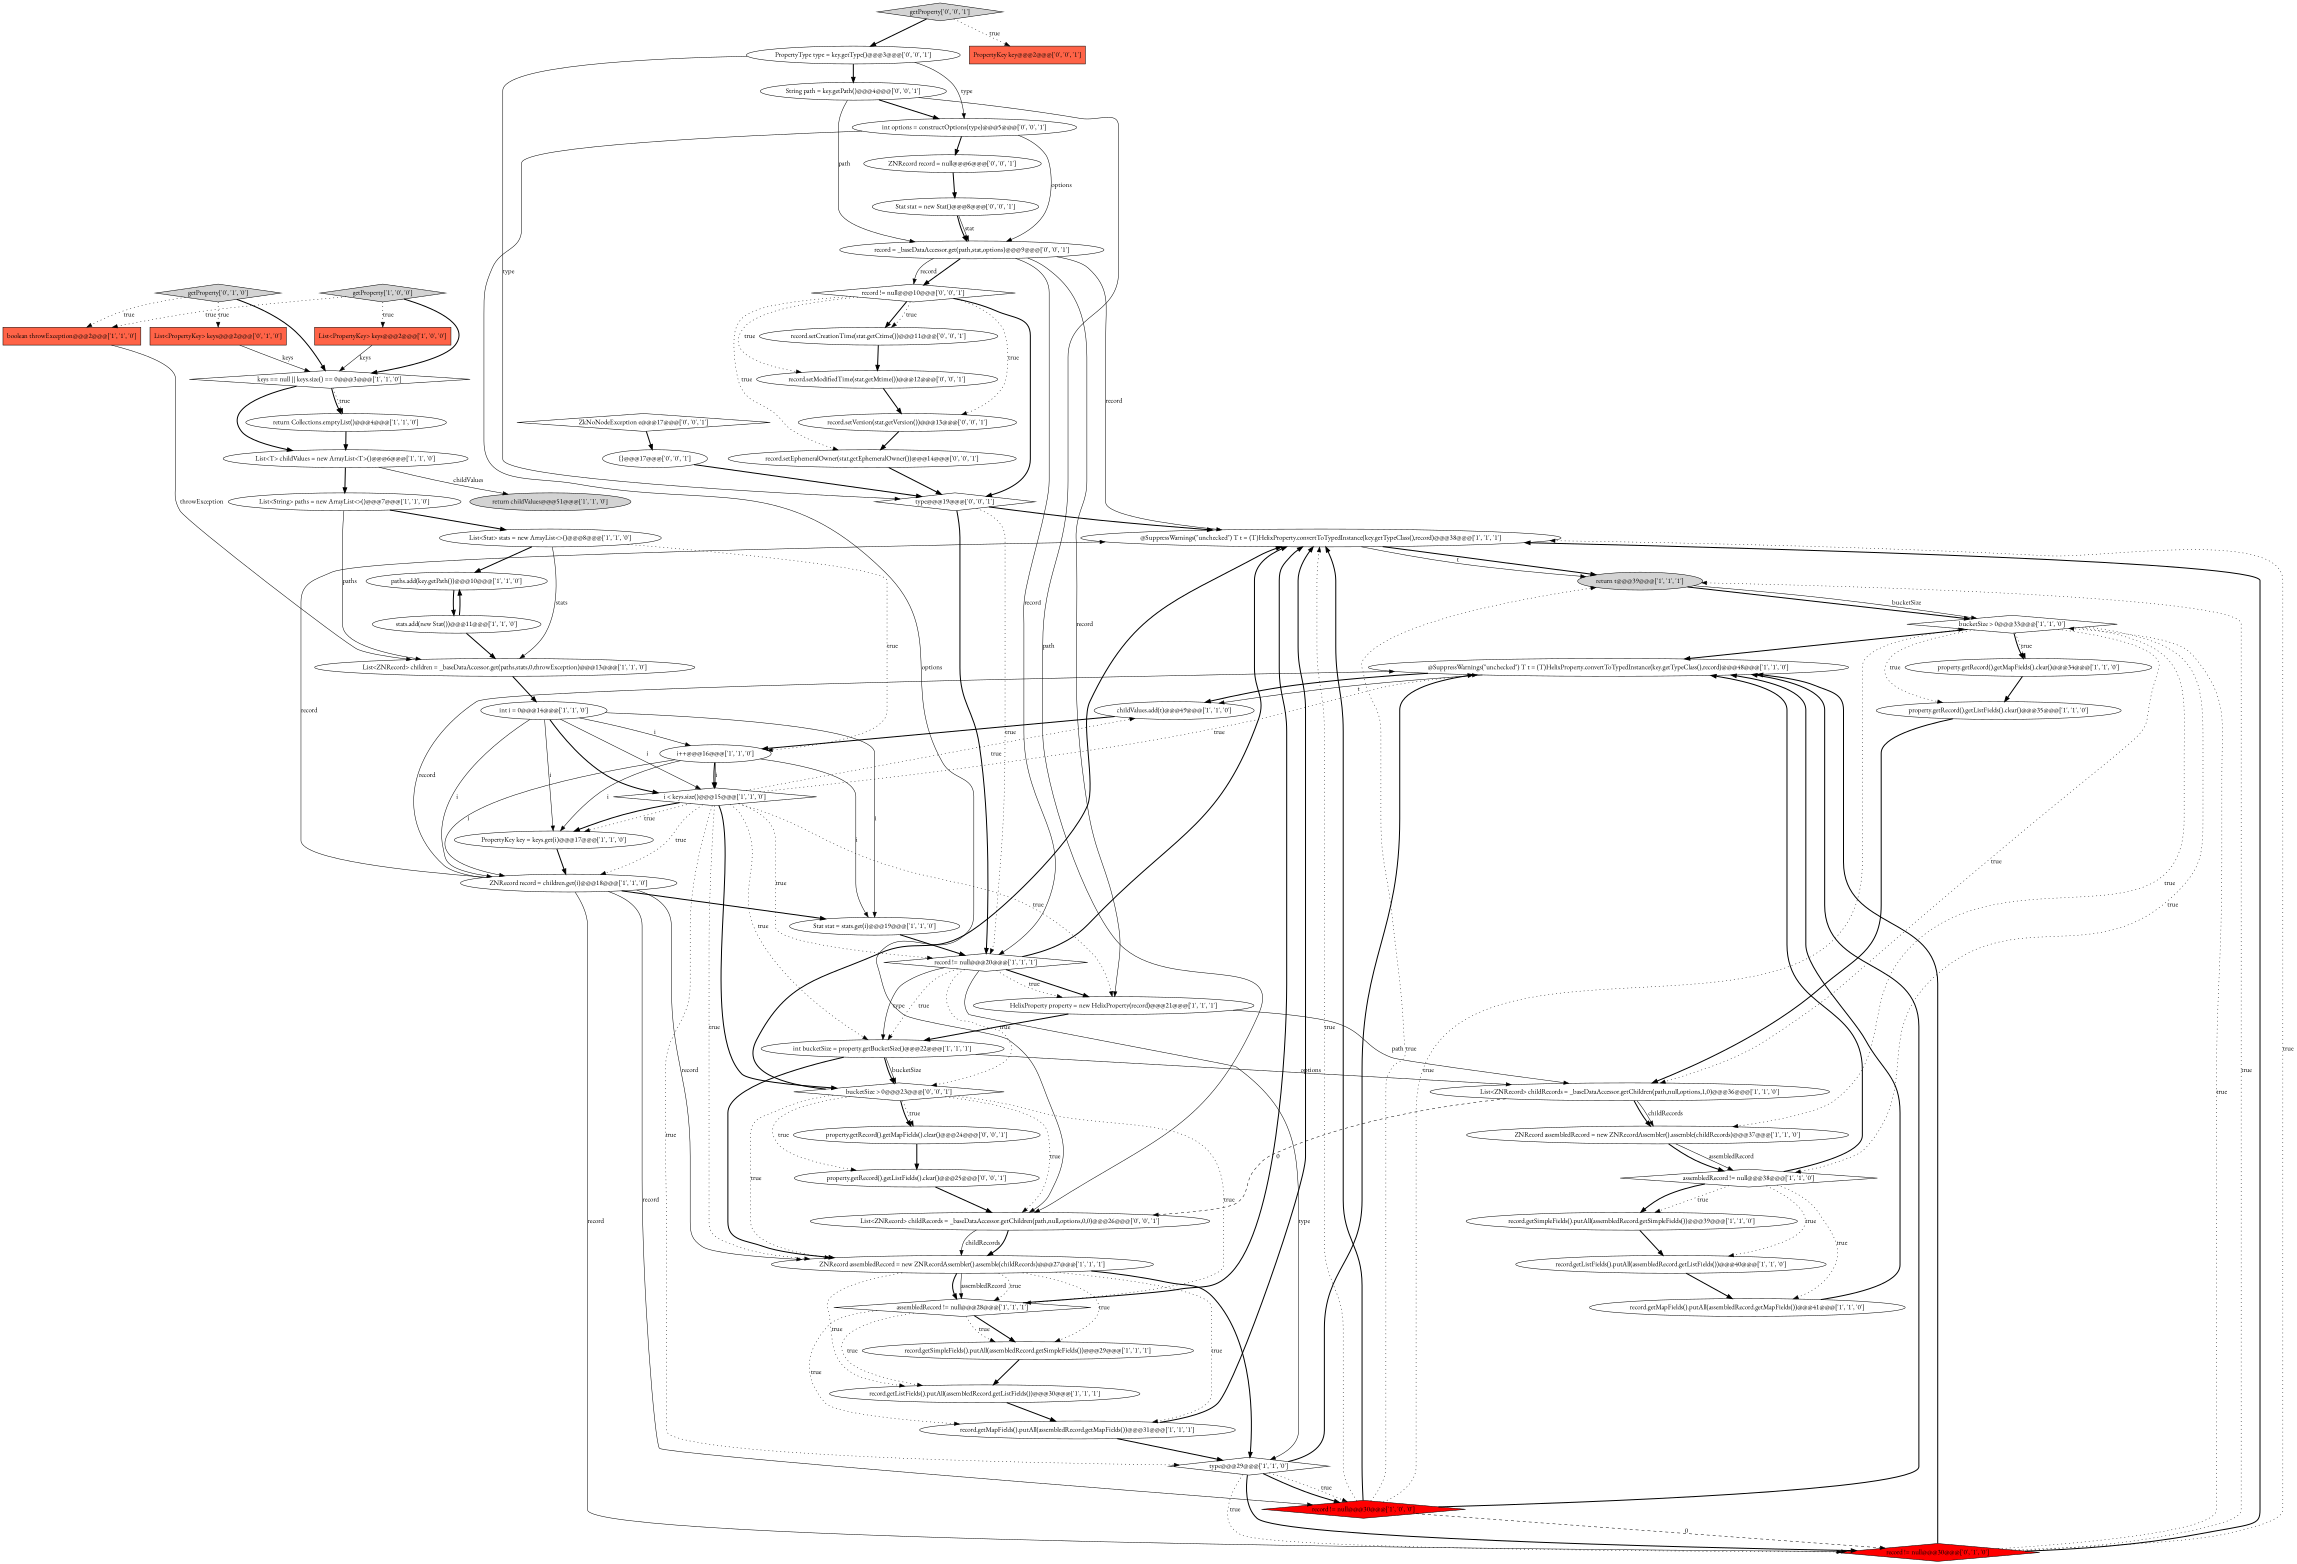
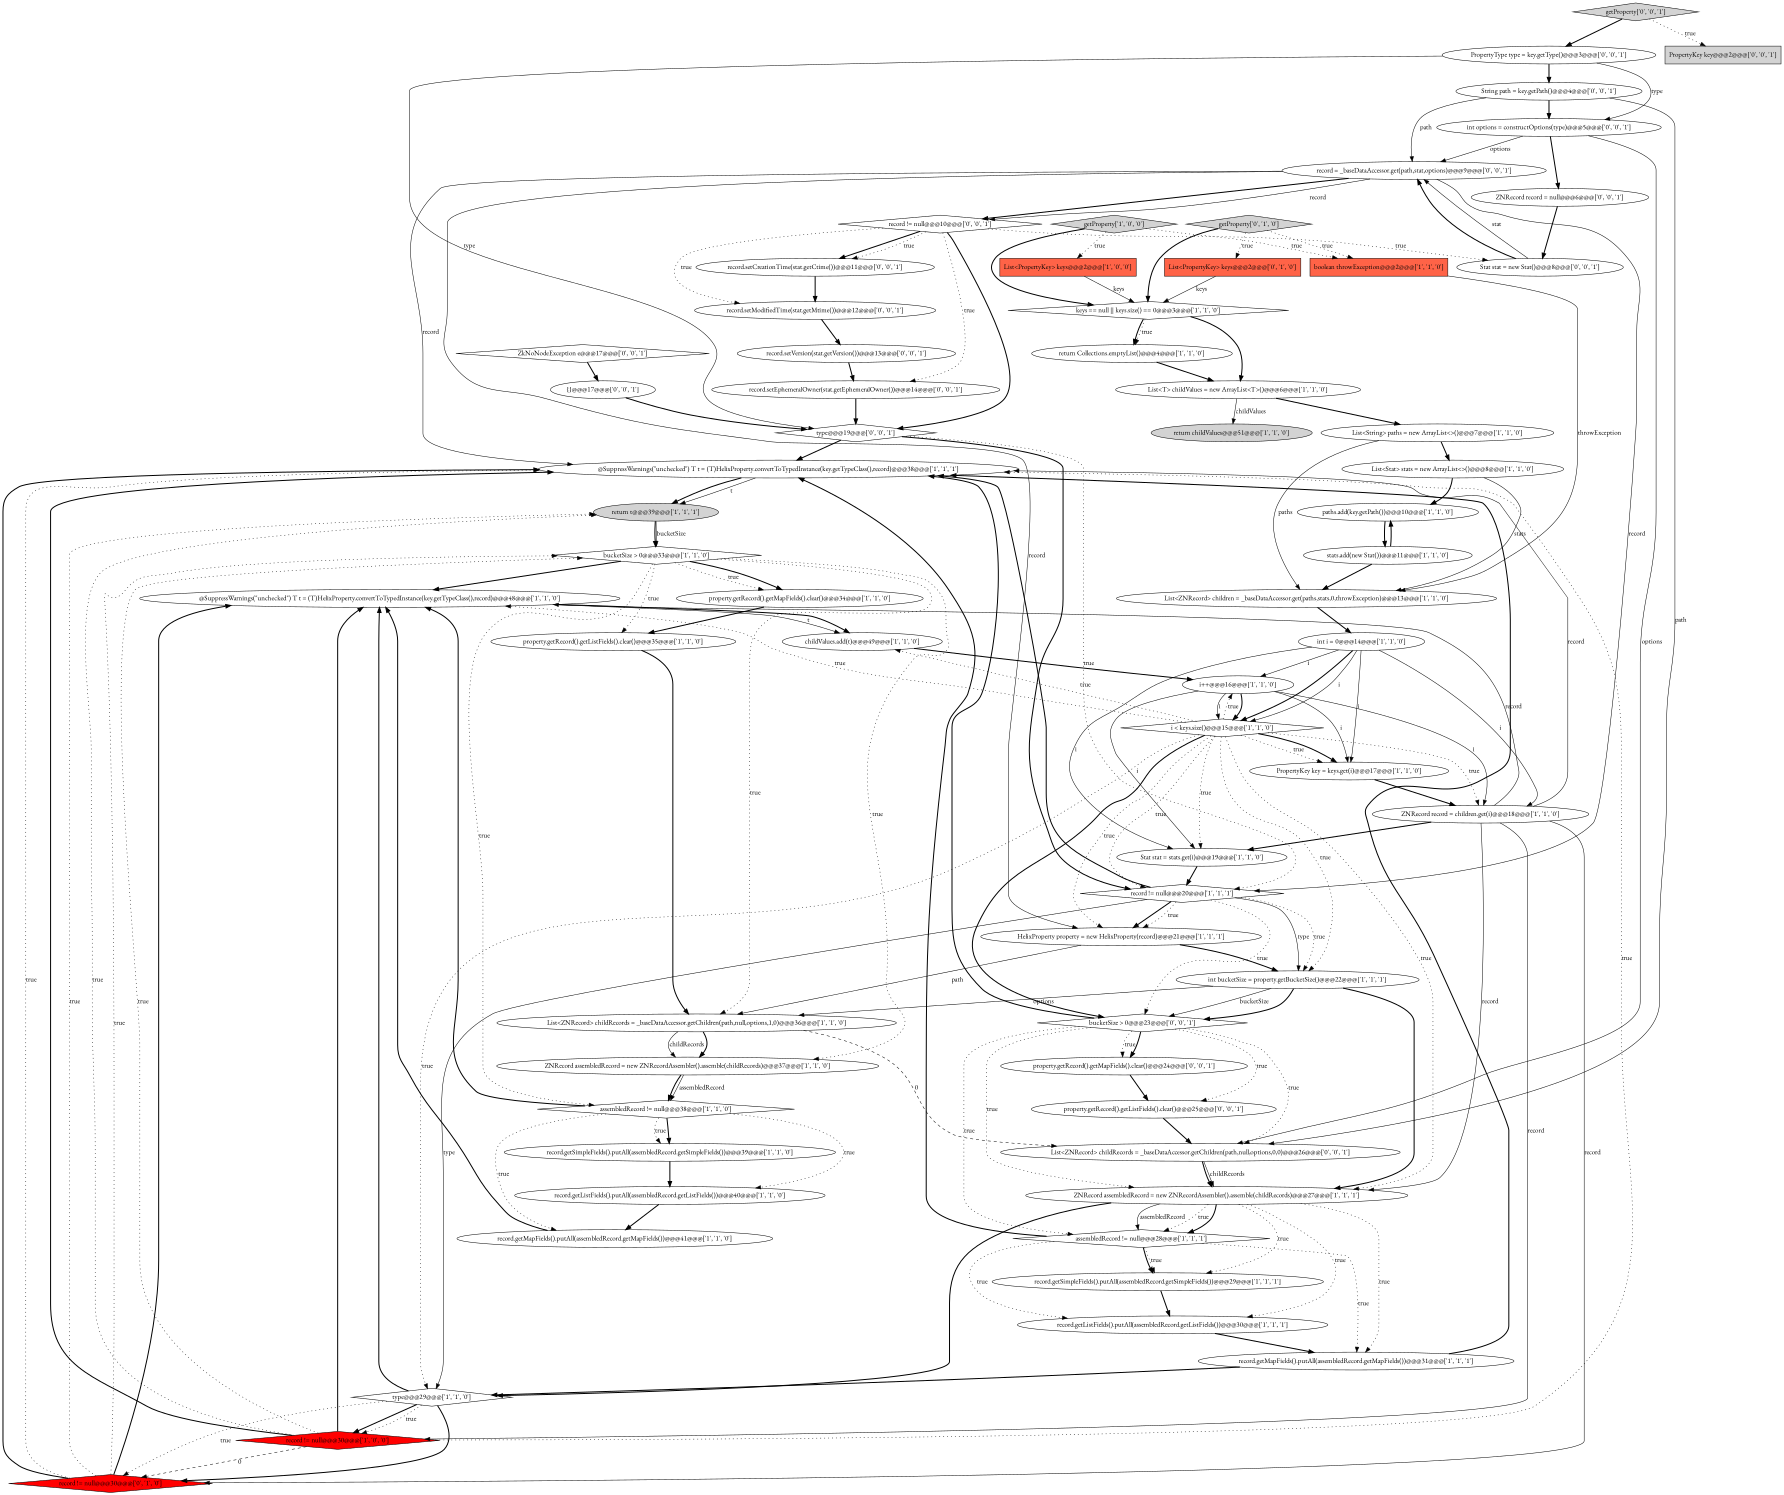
(1027, 55) -> (1723, 55)
(1008, 351) -> (1248, 237)
(885, 579) -> (1226, 708)
none -> (1200, 789)
